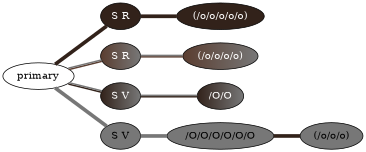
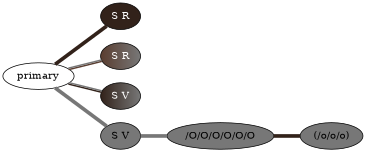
(220, 16) -> none
(220, 56) -> none
(220, 96) -> none
